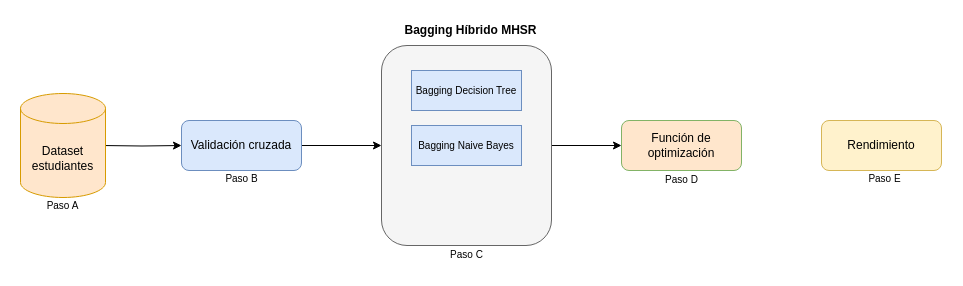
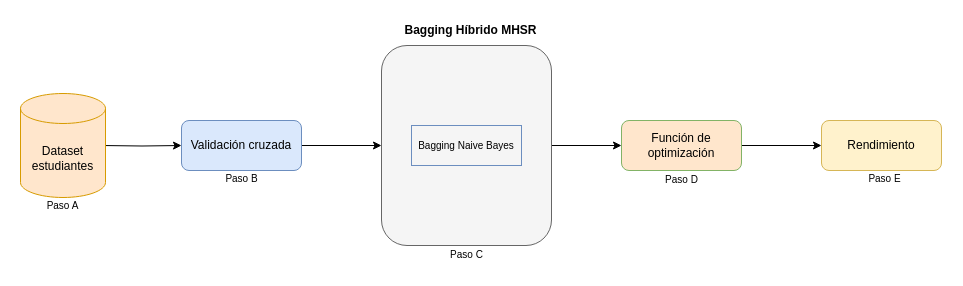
(467, 91) -> none
(467, 146) -> (467, 146)
none -> (778, 146)
